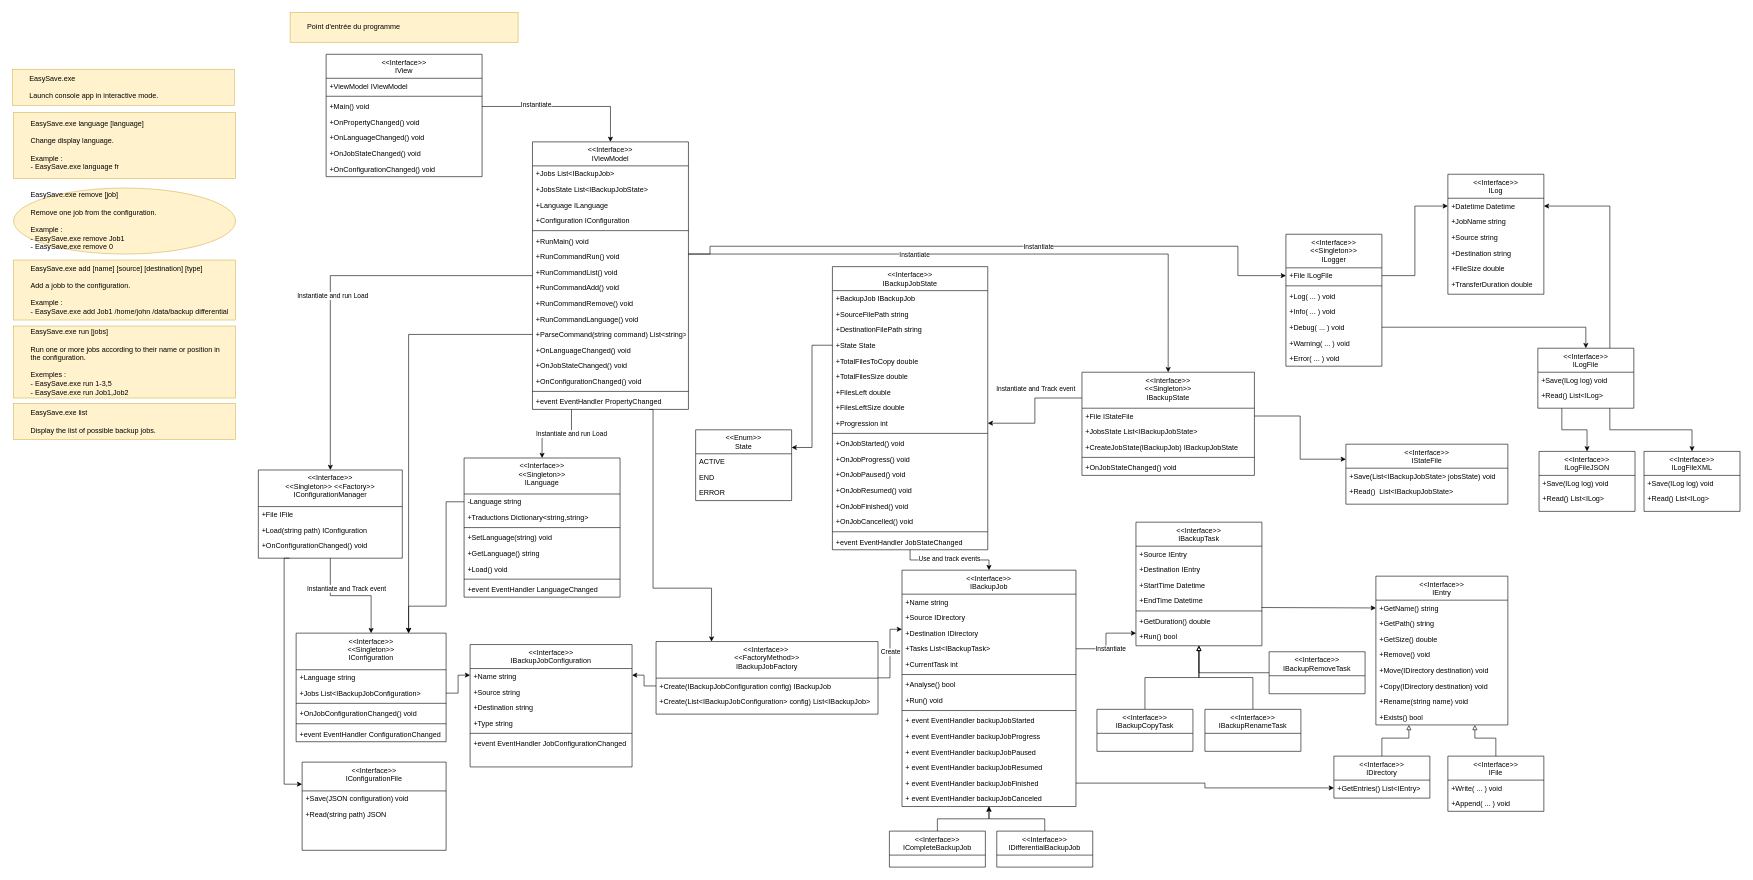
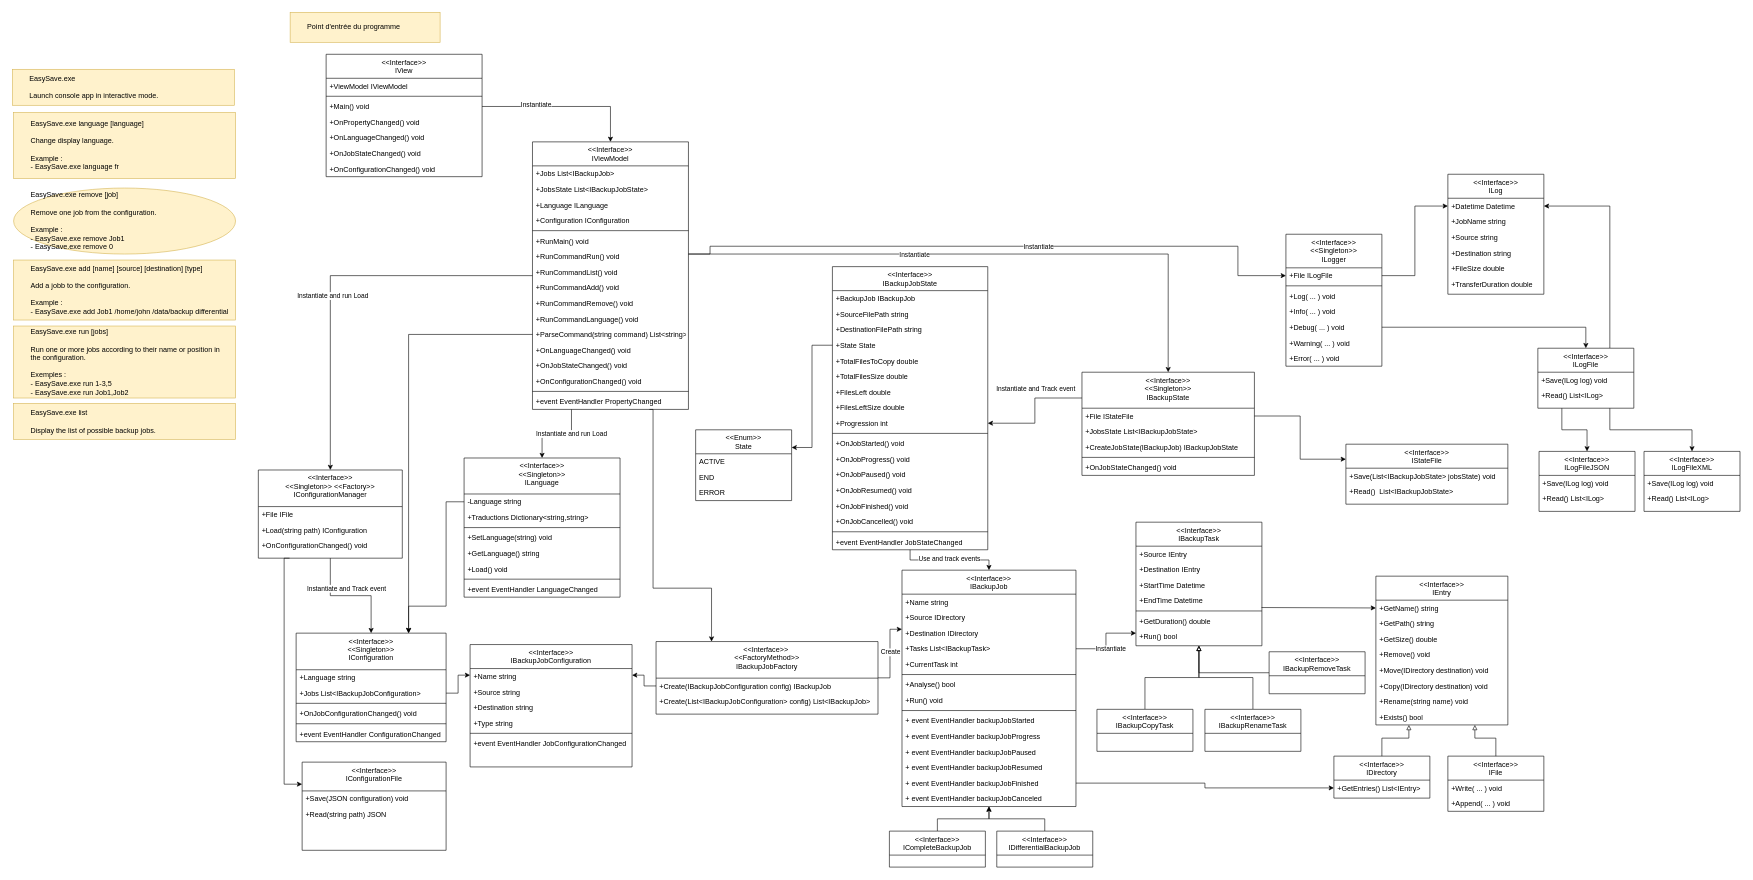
(404, 27) -> (365, 27)
